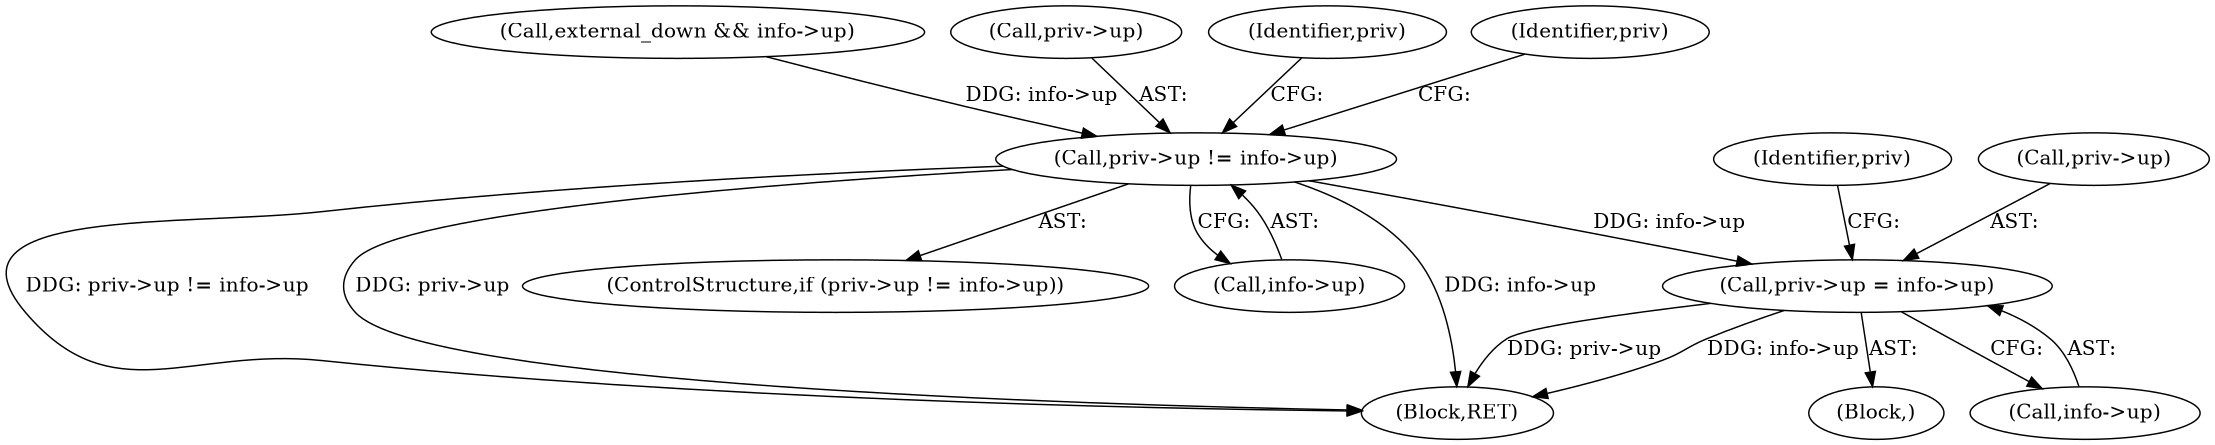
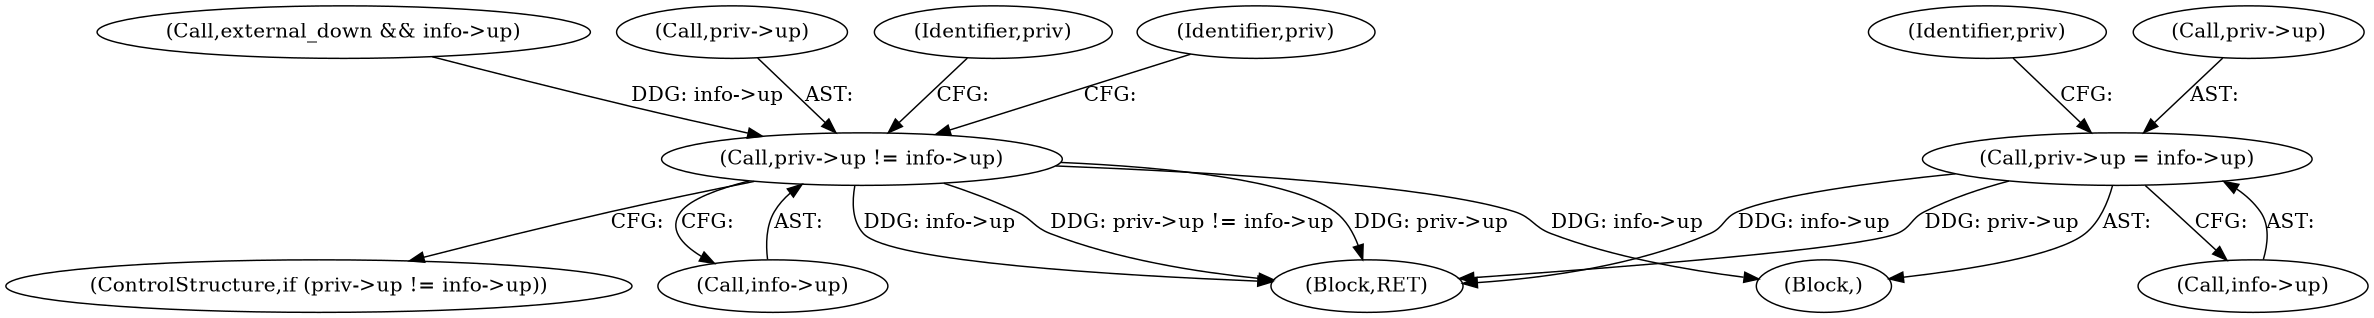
(1523, 220) -> (1406, 191)
(1066, 223) -> (641, 223)
